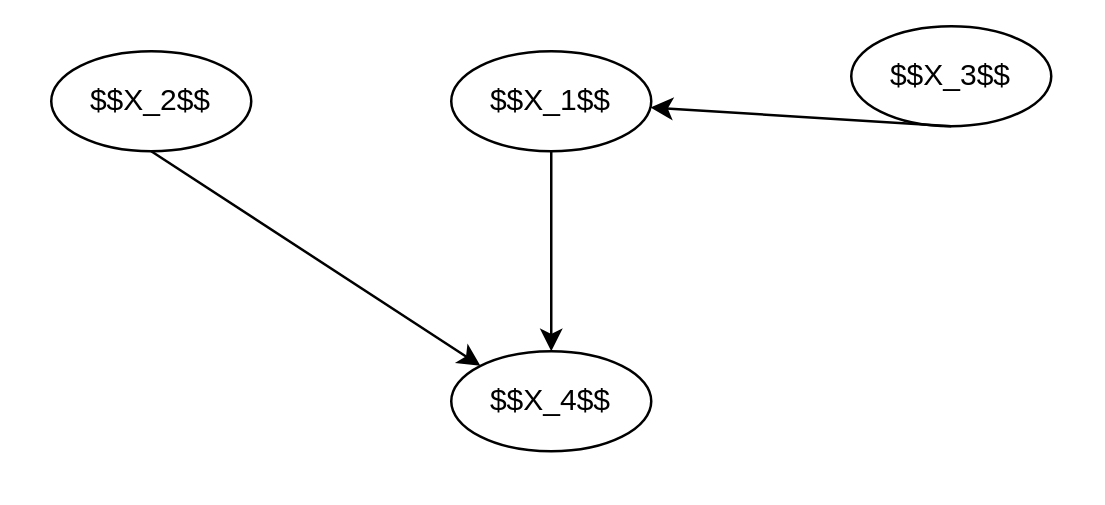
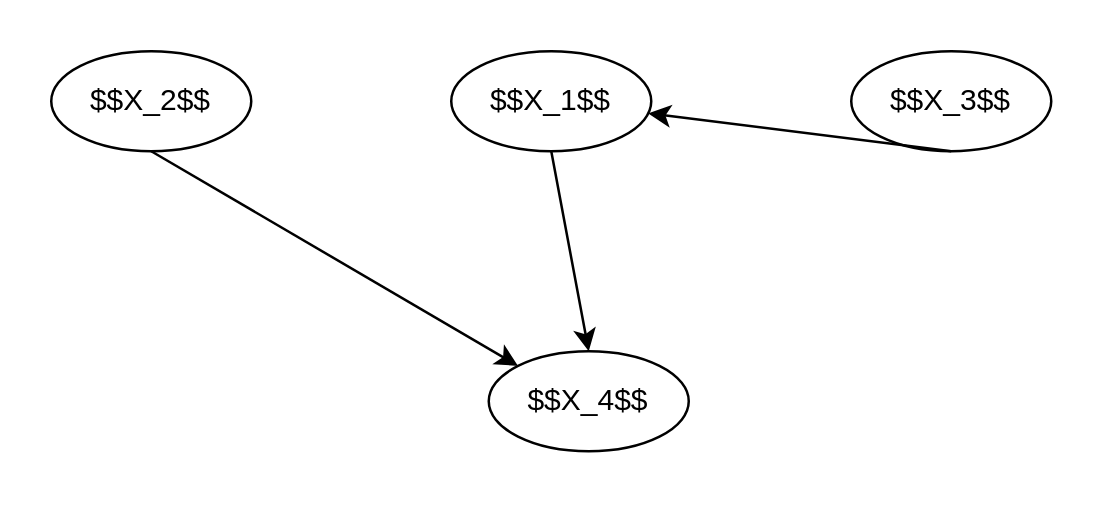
(951, 76) -> (951, 101)
(551, 401) -> (589, 401)
